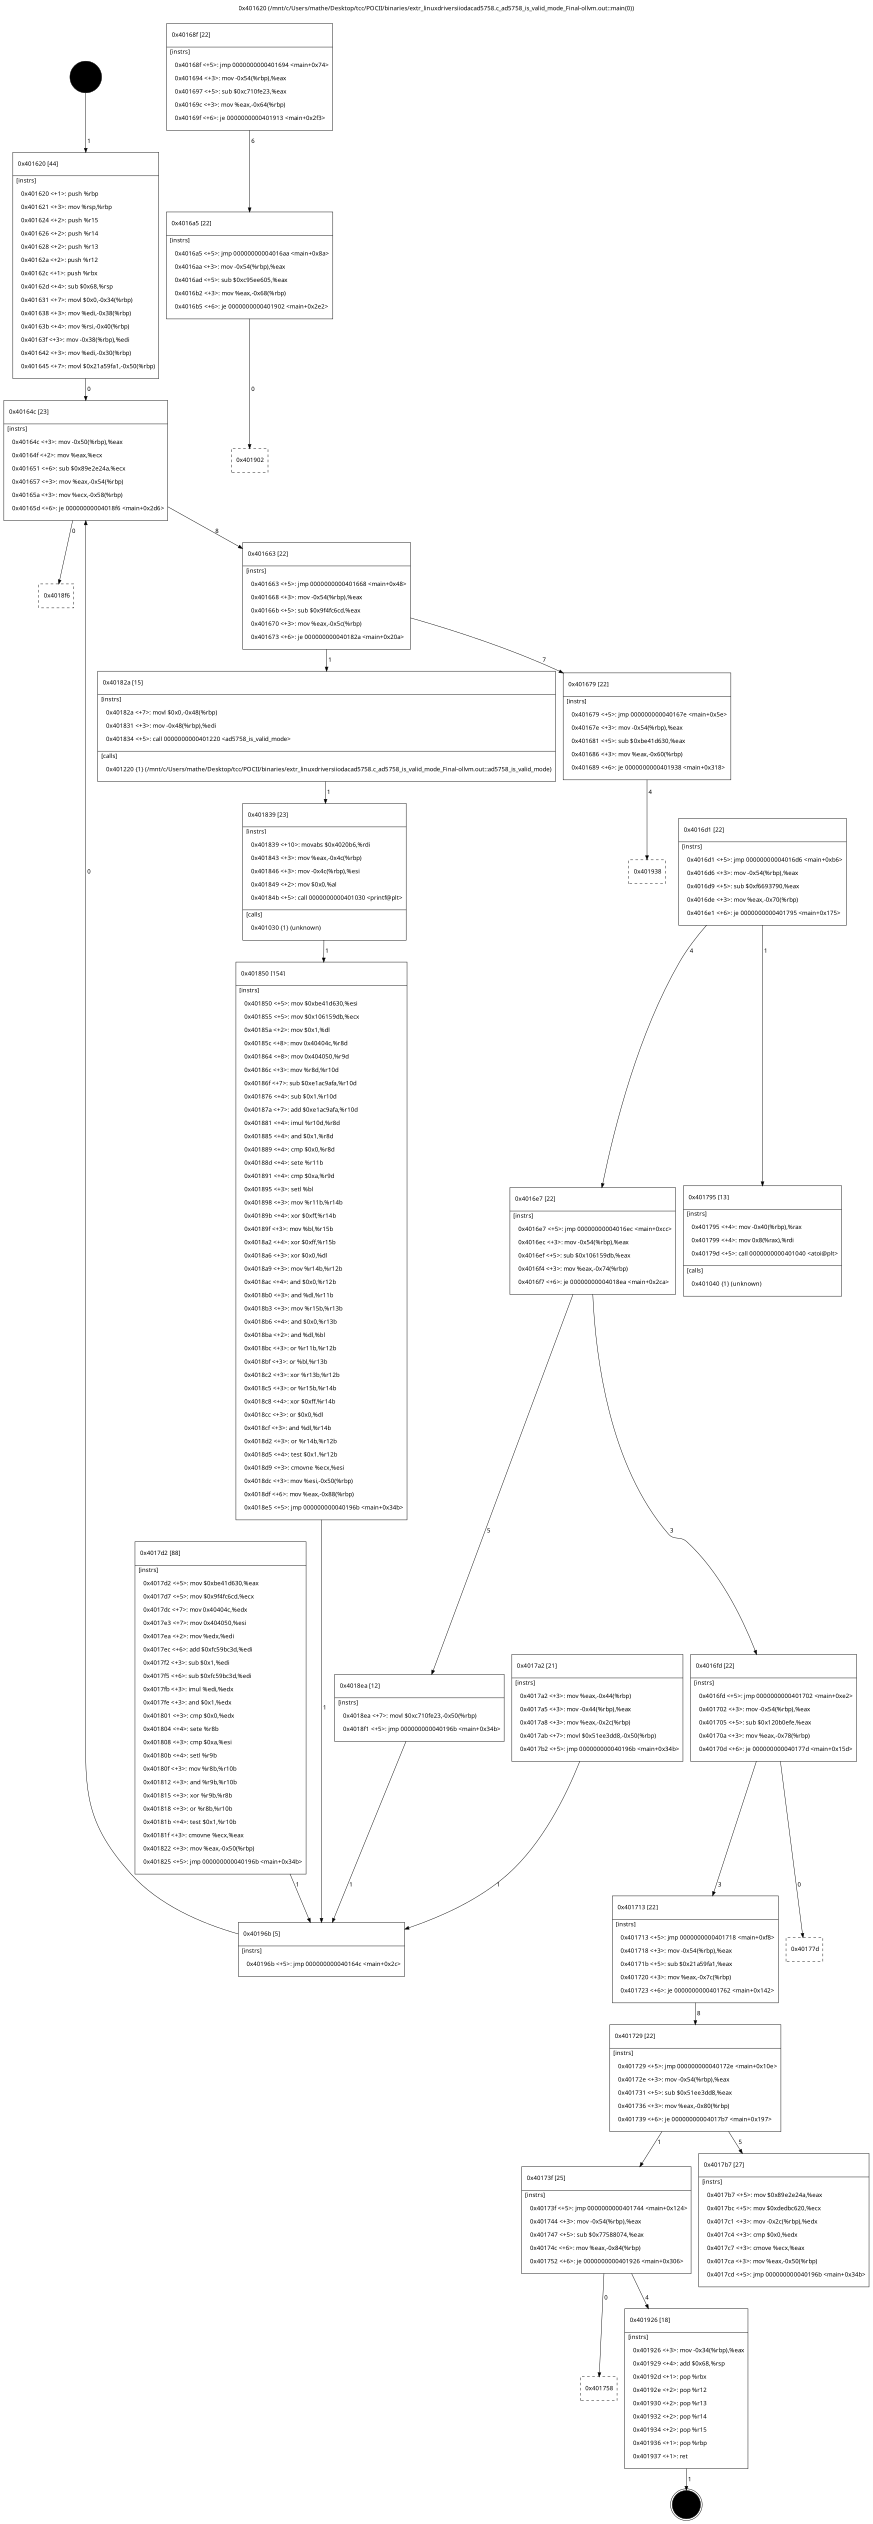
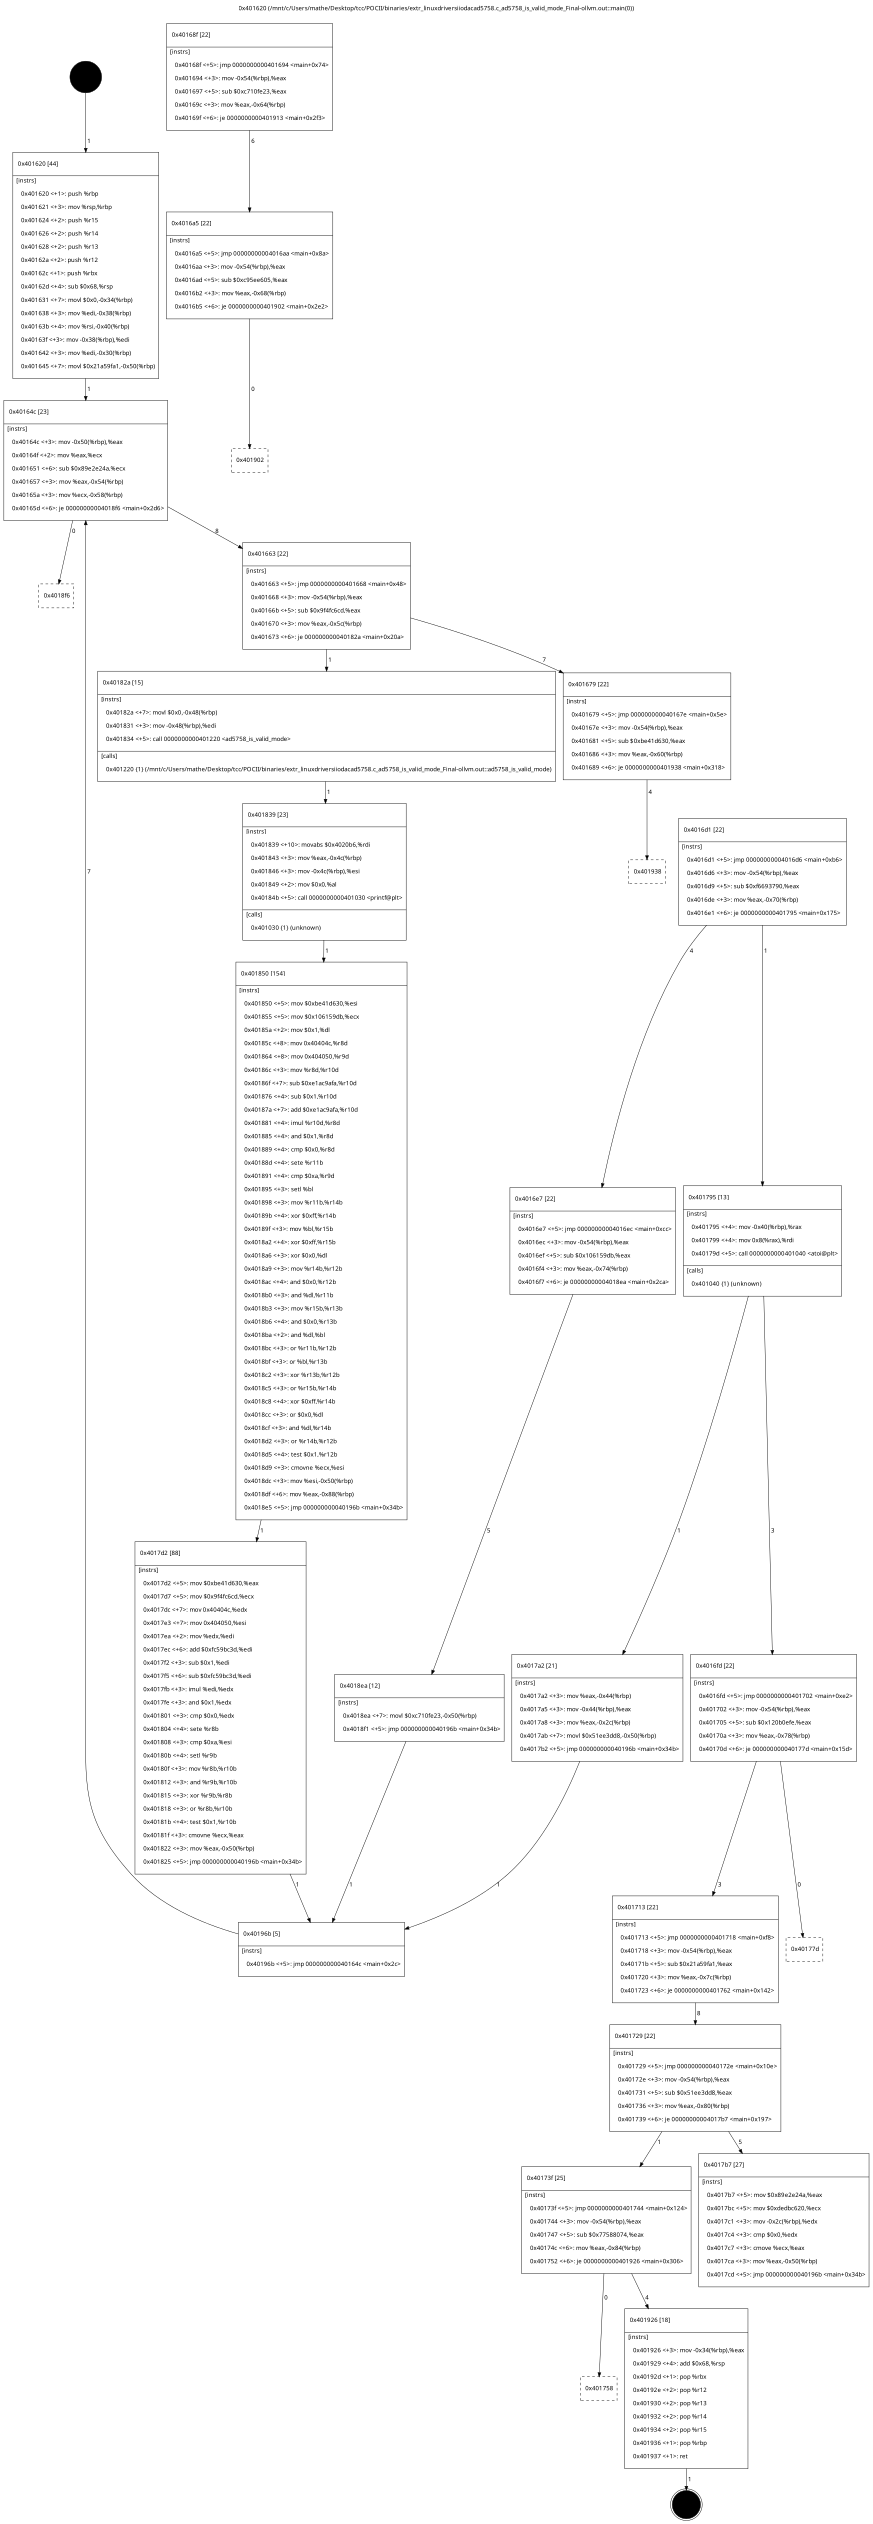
(89, 389) -> (89, 389)
(89, 872) -> (89, 872)
none -> (695, 1476)
(639, 1490) -> (768, 1473)
(321, 1719) -> (259, 1529)
